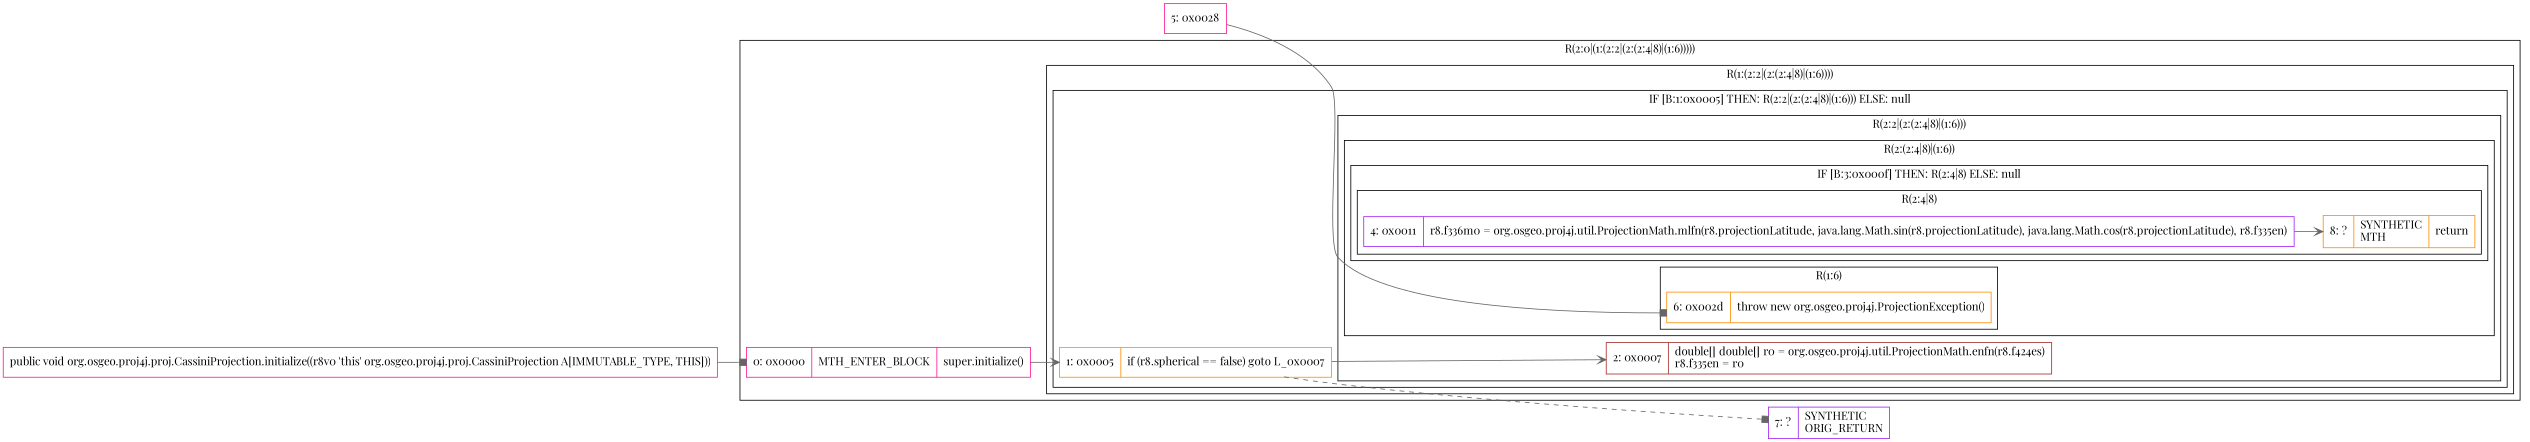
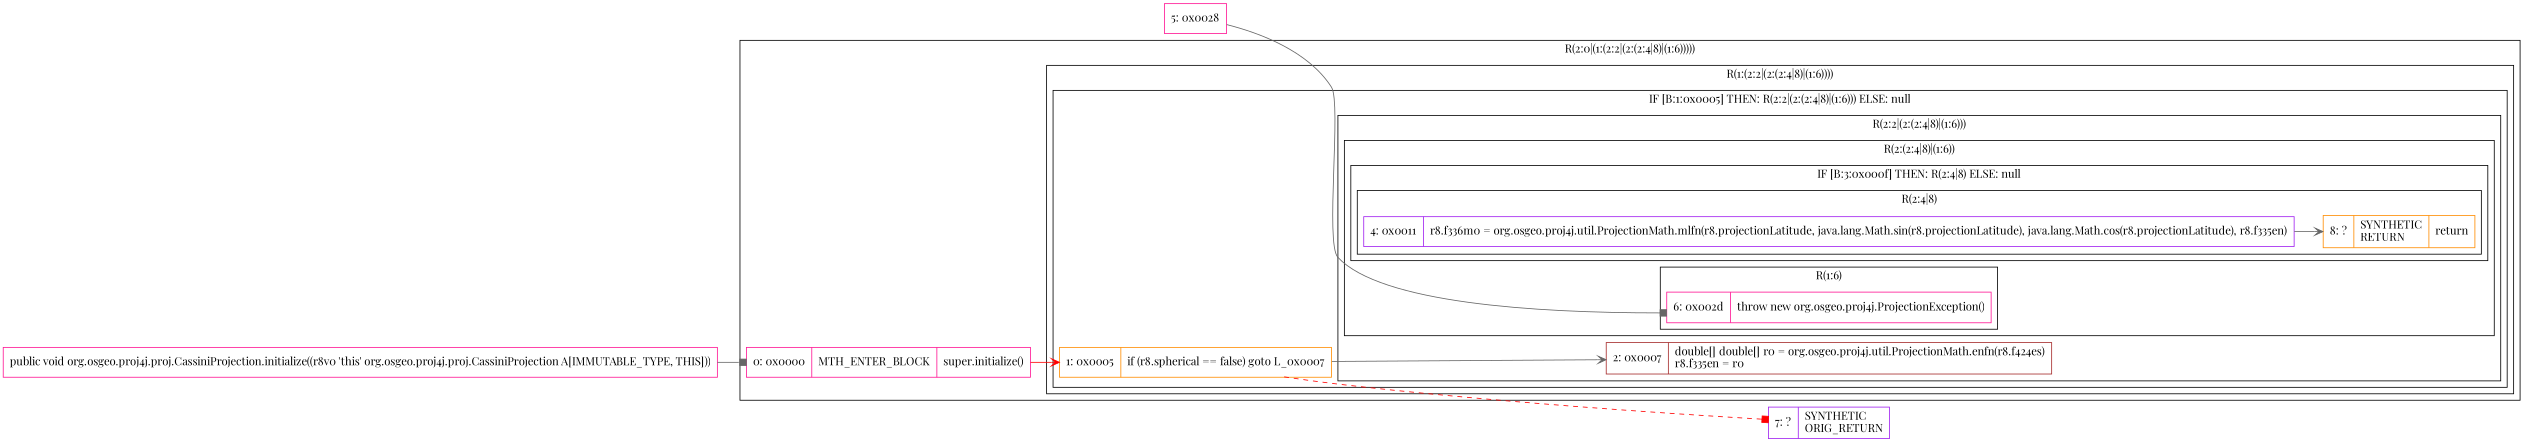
(2373, 237) -> (2383, 237)
(1829, 307) -> (1829, 307)
(1041, 362) -> (1041, 362)
(1569, 406) -> (1569, 406)
